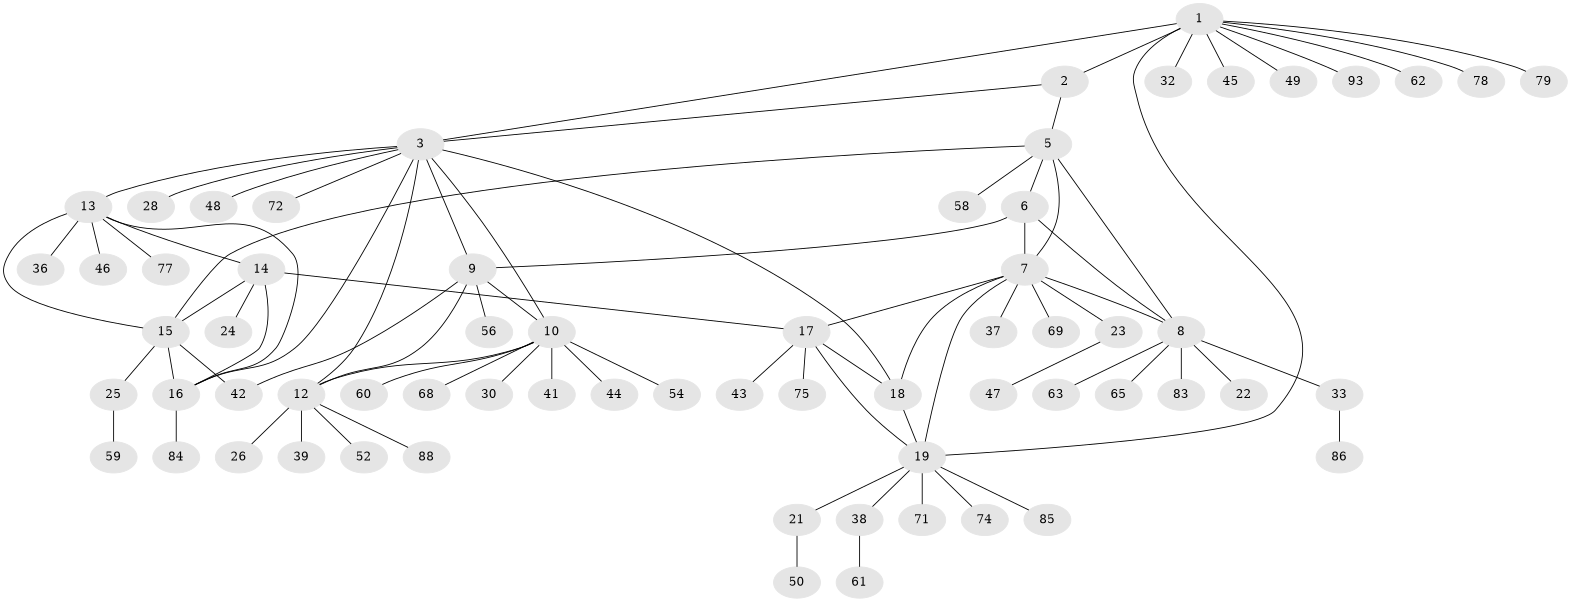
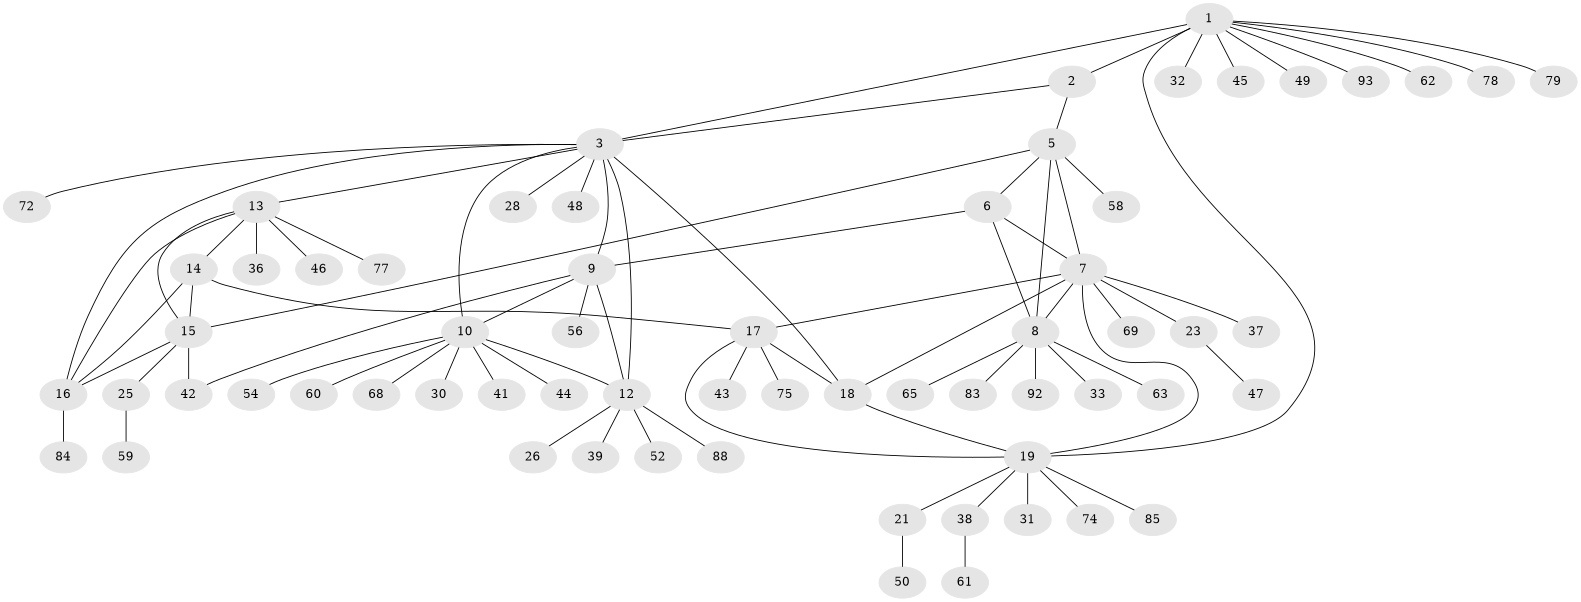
(228, 332) -> none
(1244, 395) -> (1036, 395)
(1340, 457) -> none
(922, 520) -> (1028, 520)
